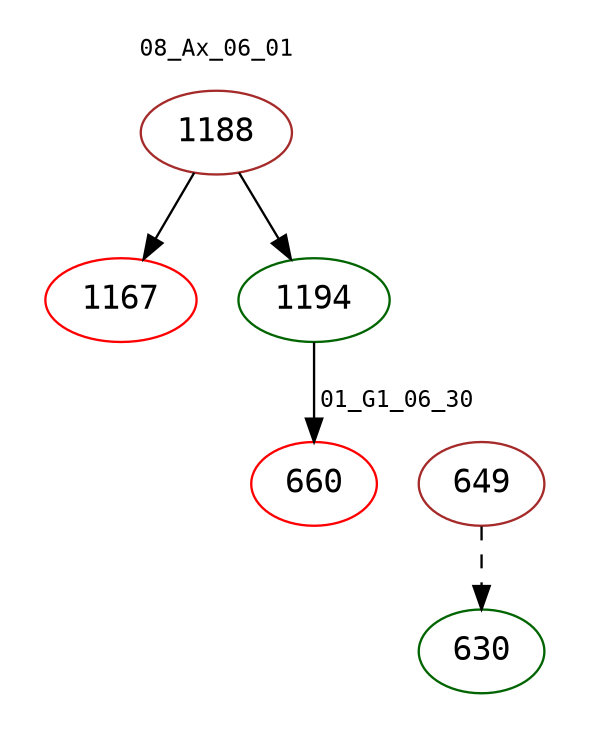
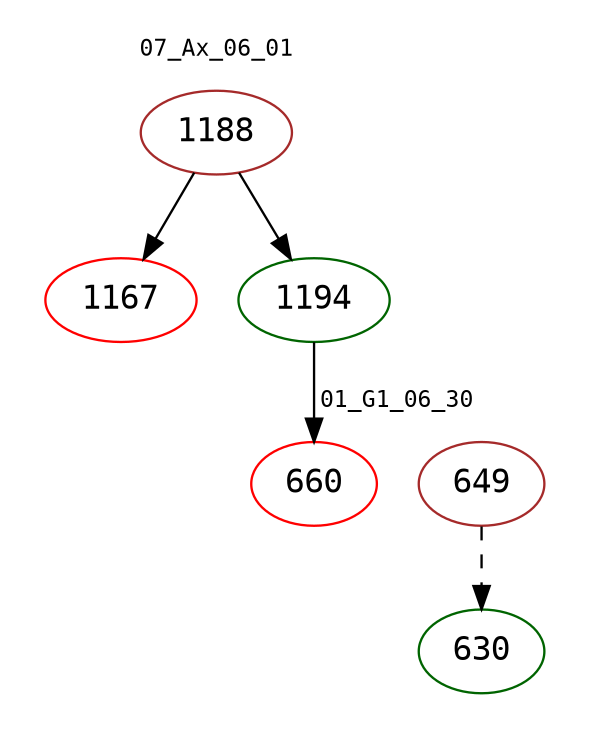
(218, 50) -> (218, 50)
